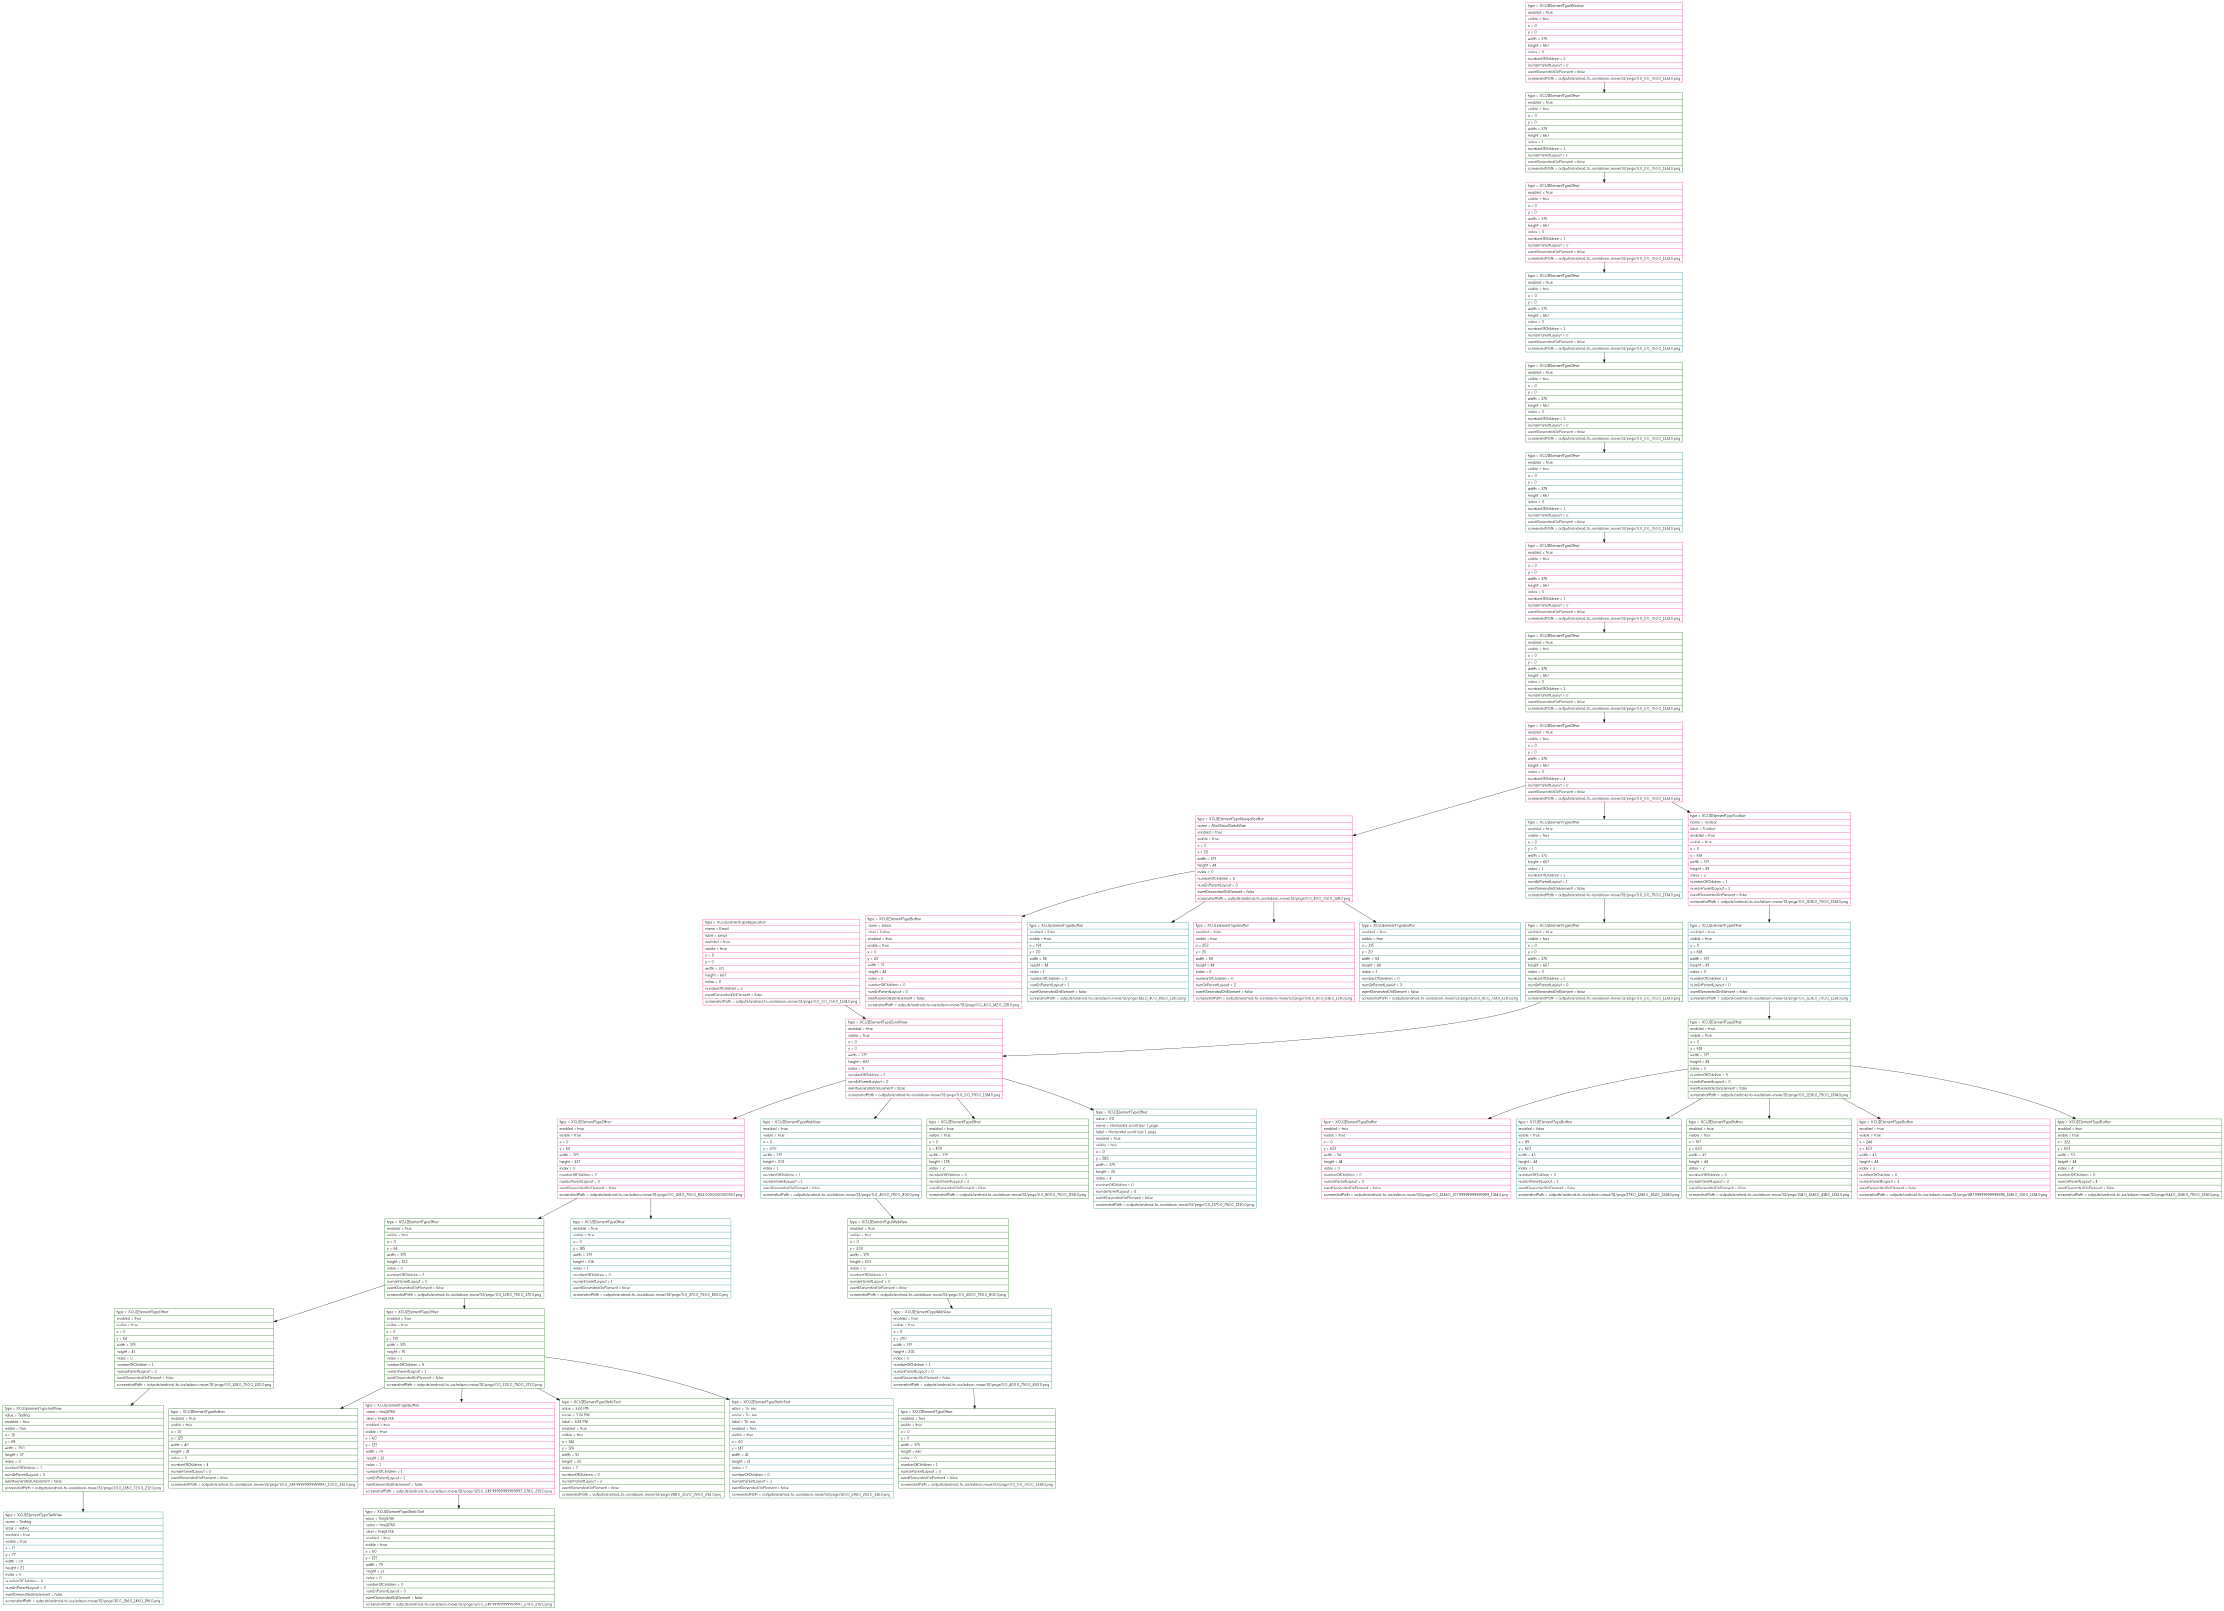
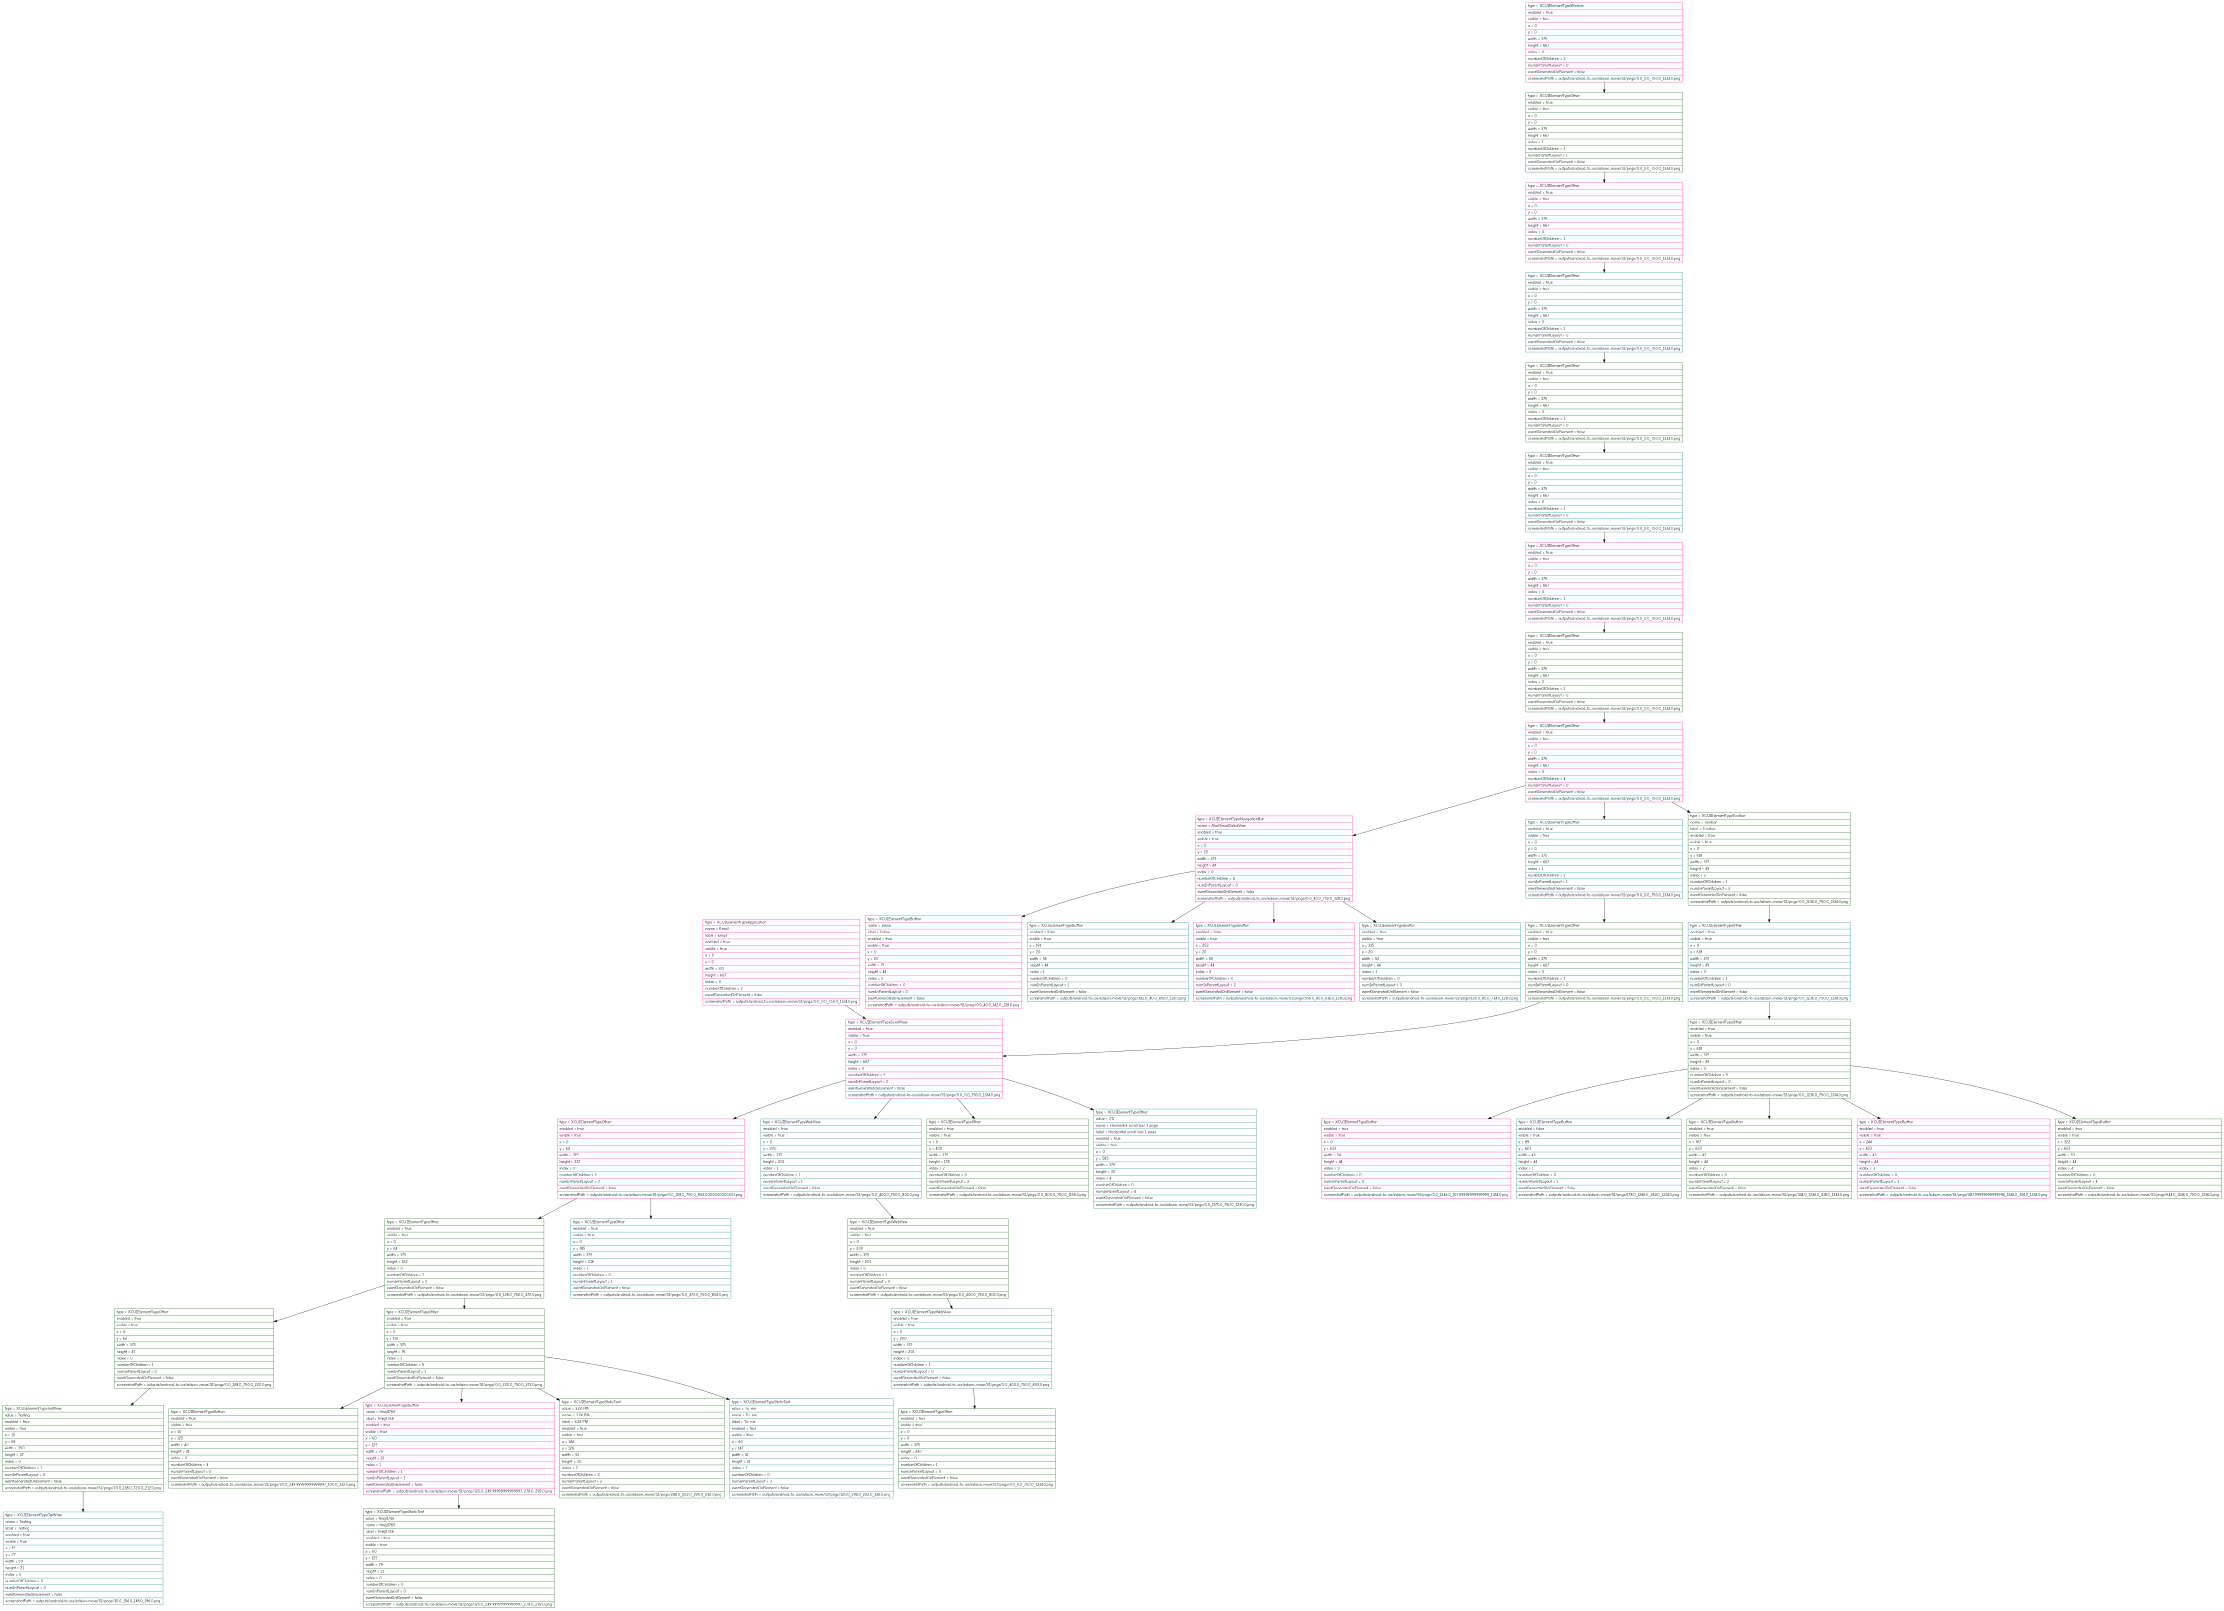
(1769, 859) -> (1769, 859)
